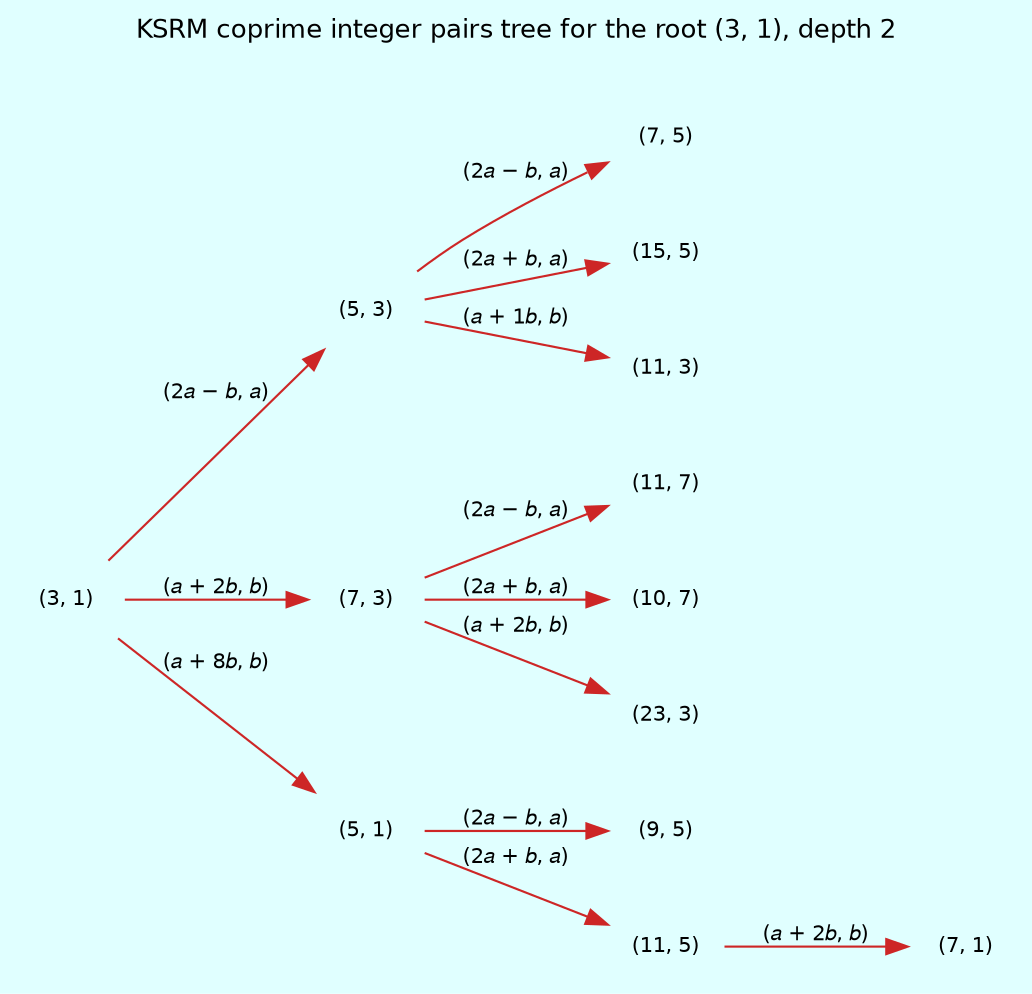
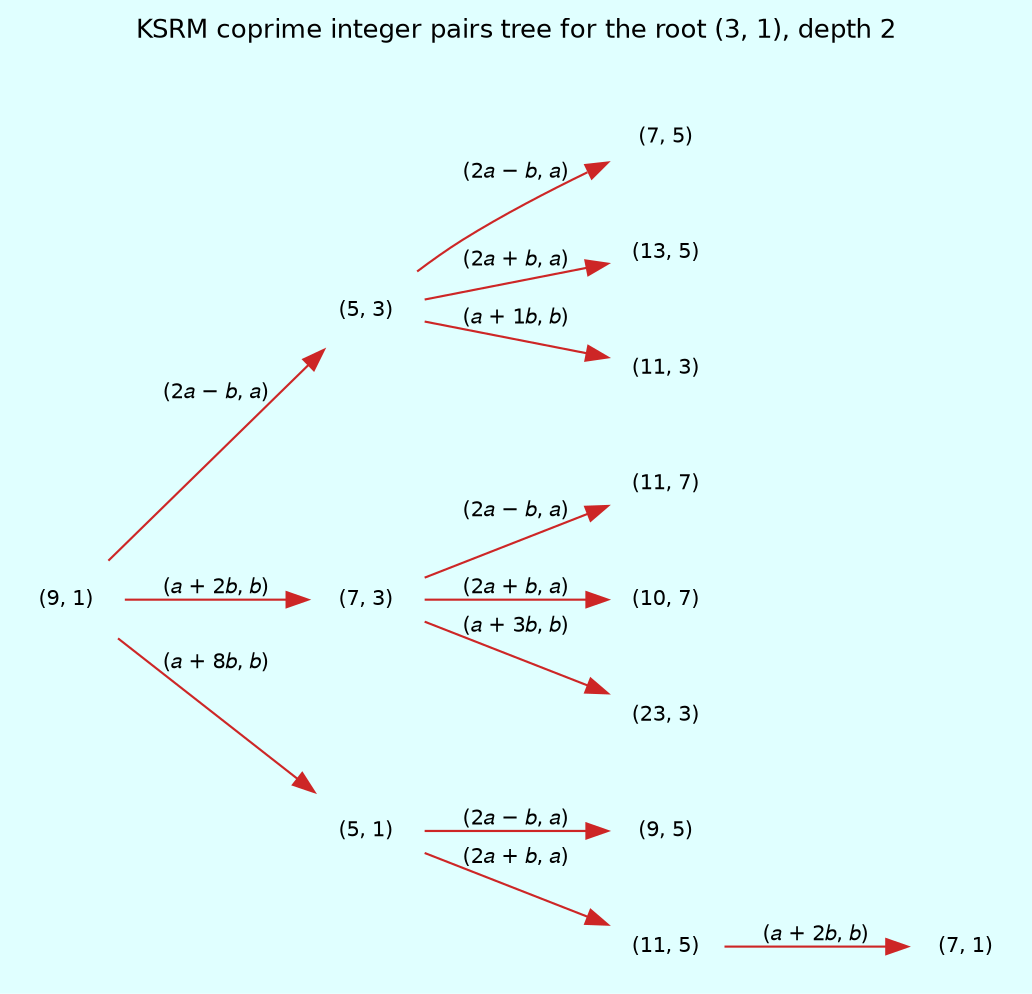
(666, 253) -> (666, 253)
(66, 600) -> (66, 600)
(516, 626) -> (516, 626)
